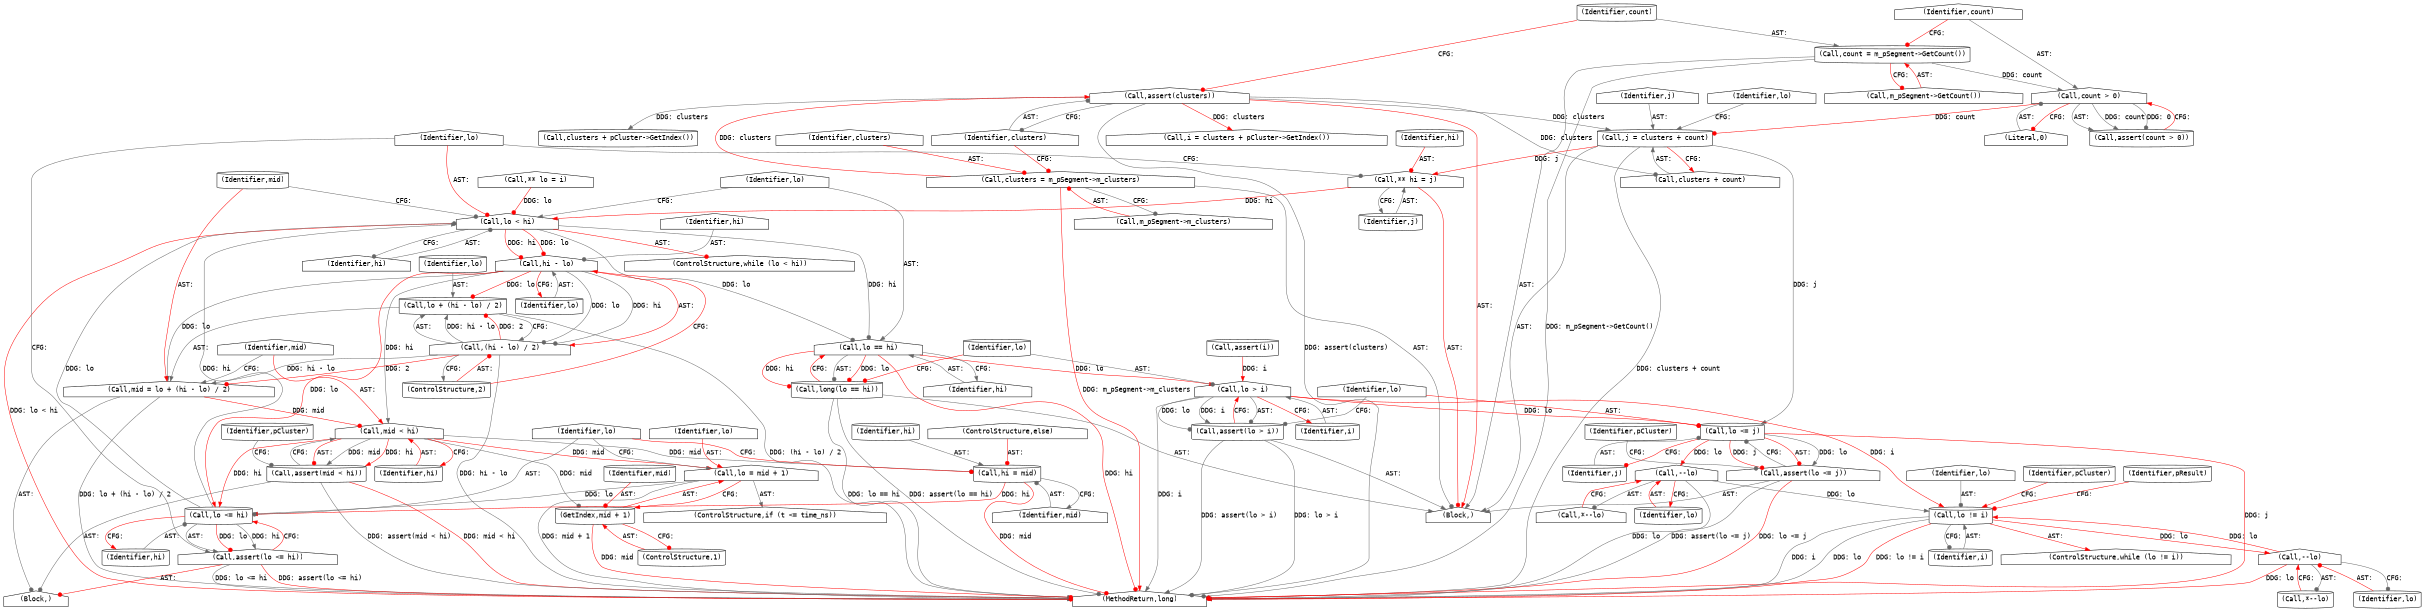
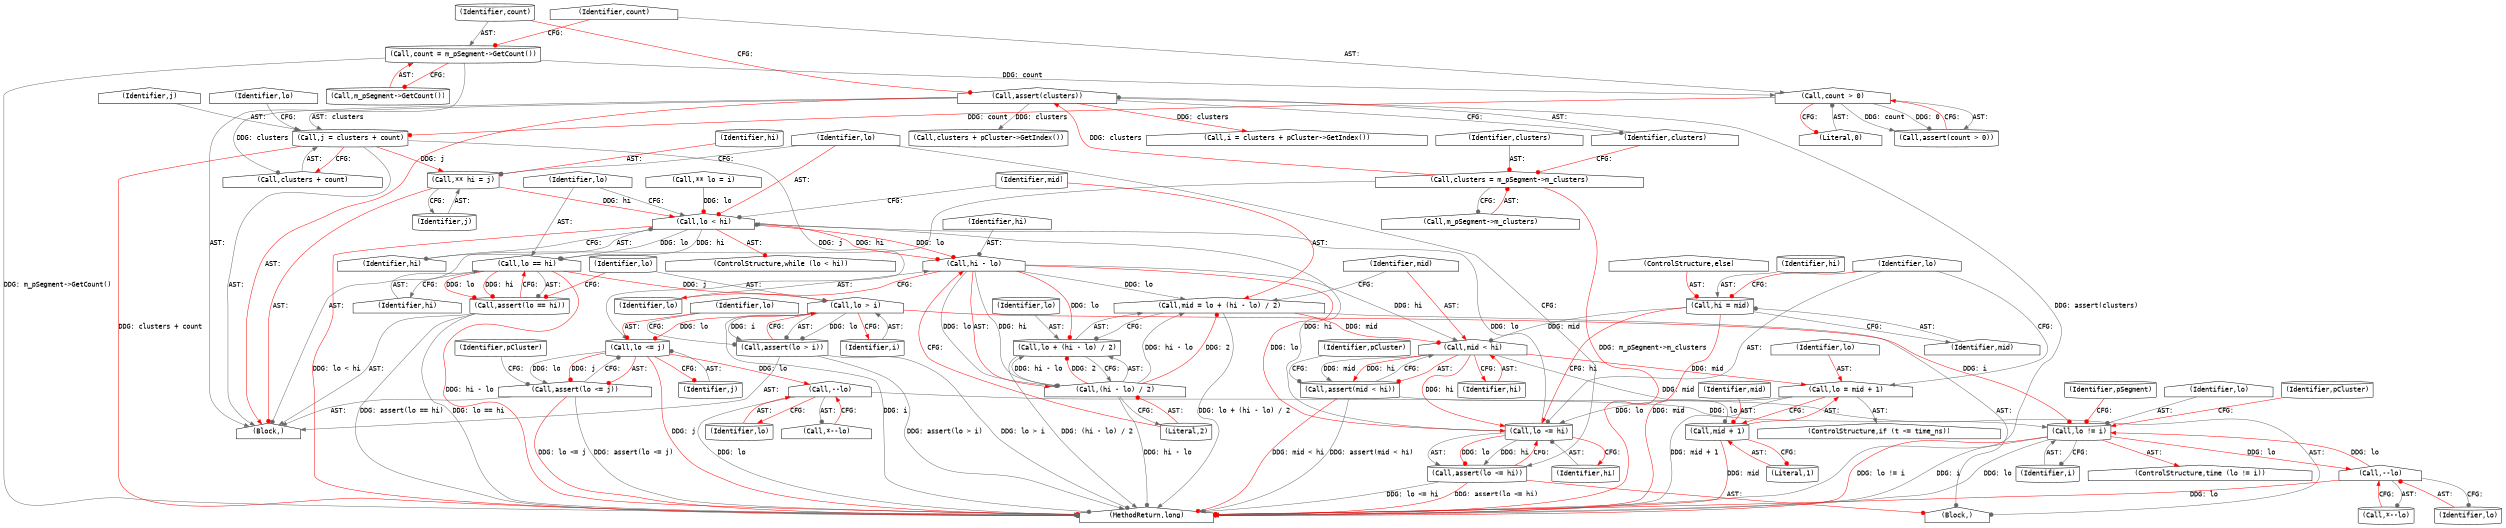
(1924, 96) -> (388, 96)
(1579, 117) -> (338, 117)
(1406, 180) -> (463, 180)
none -> (1129, 322)
(1243, 348) -> none
(1090, 369) -> (695, 285)
(447, 390) -> (1186, 432)
(837, 390) -> (520, 306)
(1627, 402) -> (1377, 319)
(693, 458) -> (1593, 316)
(1119, 474) -> (470, 390)
(1158, 474) -> (876, 382)
(2168, 474) -> (2110, 390)
(1540, 489) -> (351, 499)
(1016, 495) -> (1583, 369)
(595, 516) -> (1717, 432)
(258, 558) -> (1477, 474)
(682, 558) -> (1792, 474)
(2116, 558) -> (2200, 474)
